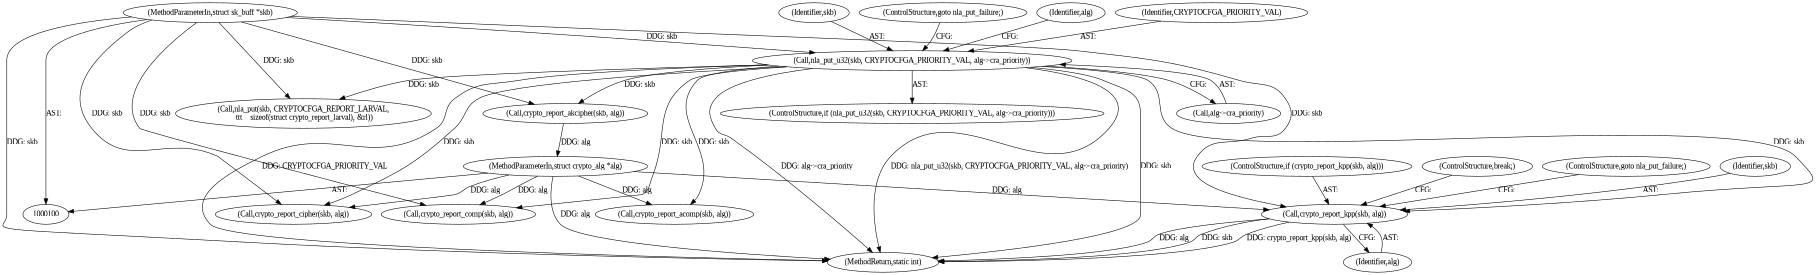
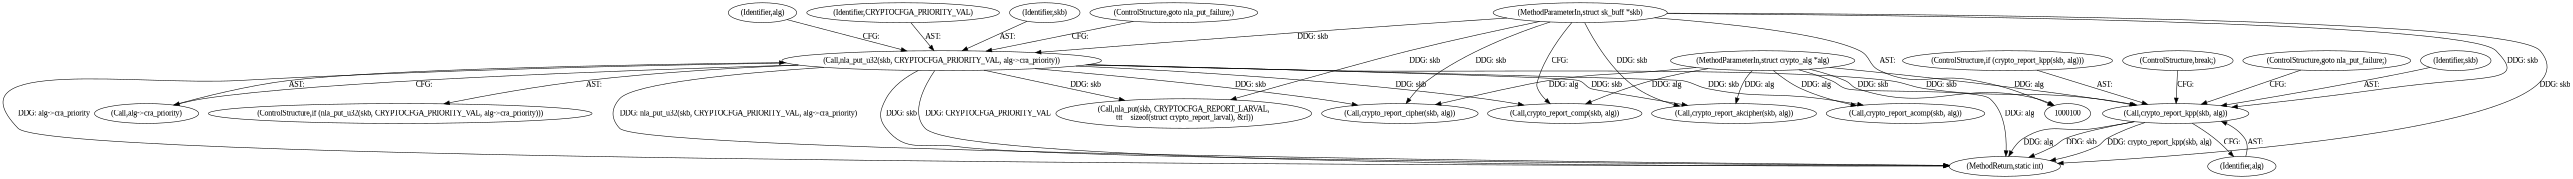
(155, 114) -> (1561, 61)
(561, 137) -> (1743, 83)
(341, 190) -> (1873, 85)
